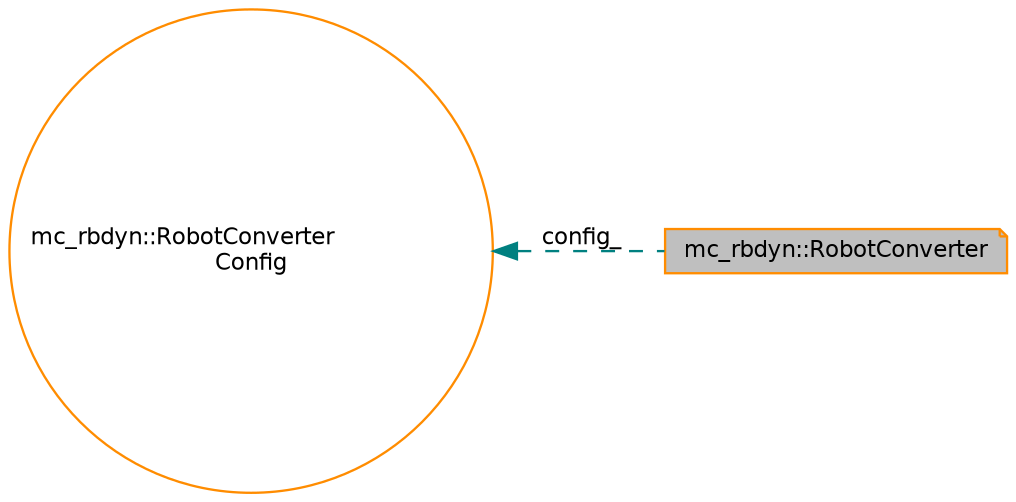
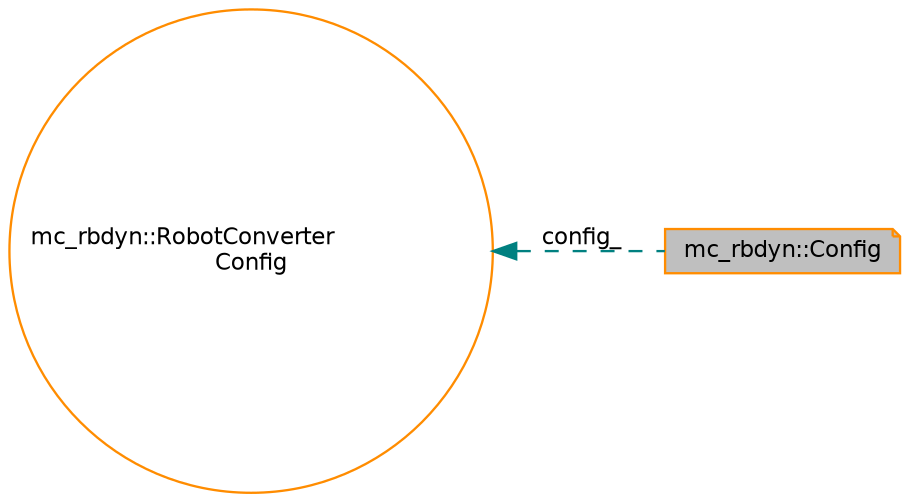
(836, 251) -> (783, 251)
